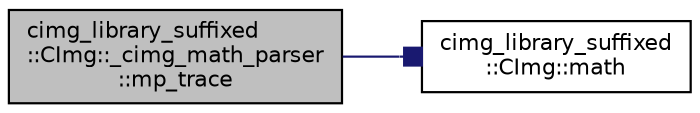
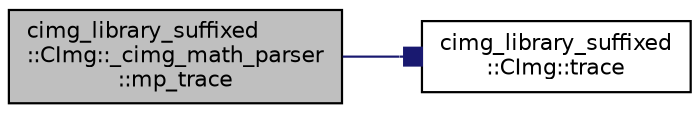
(556, 57) -> (556, 57)
